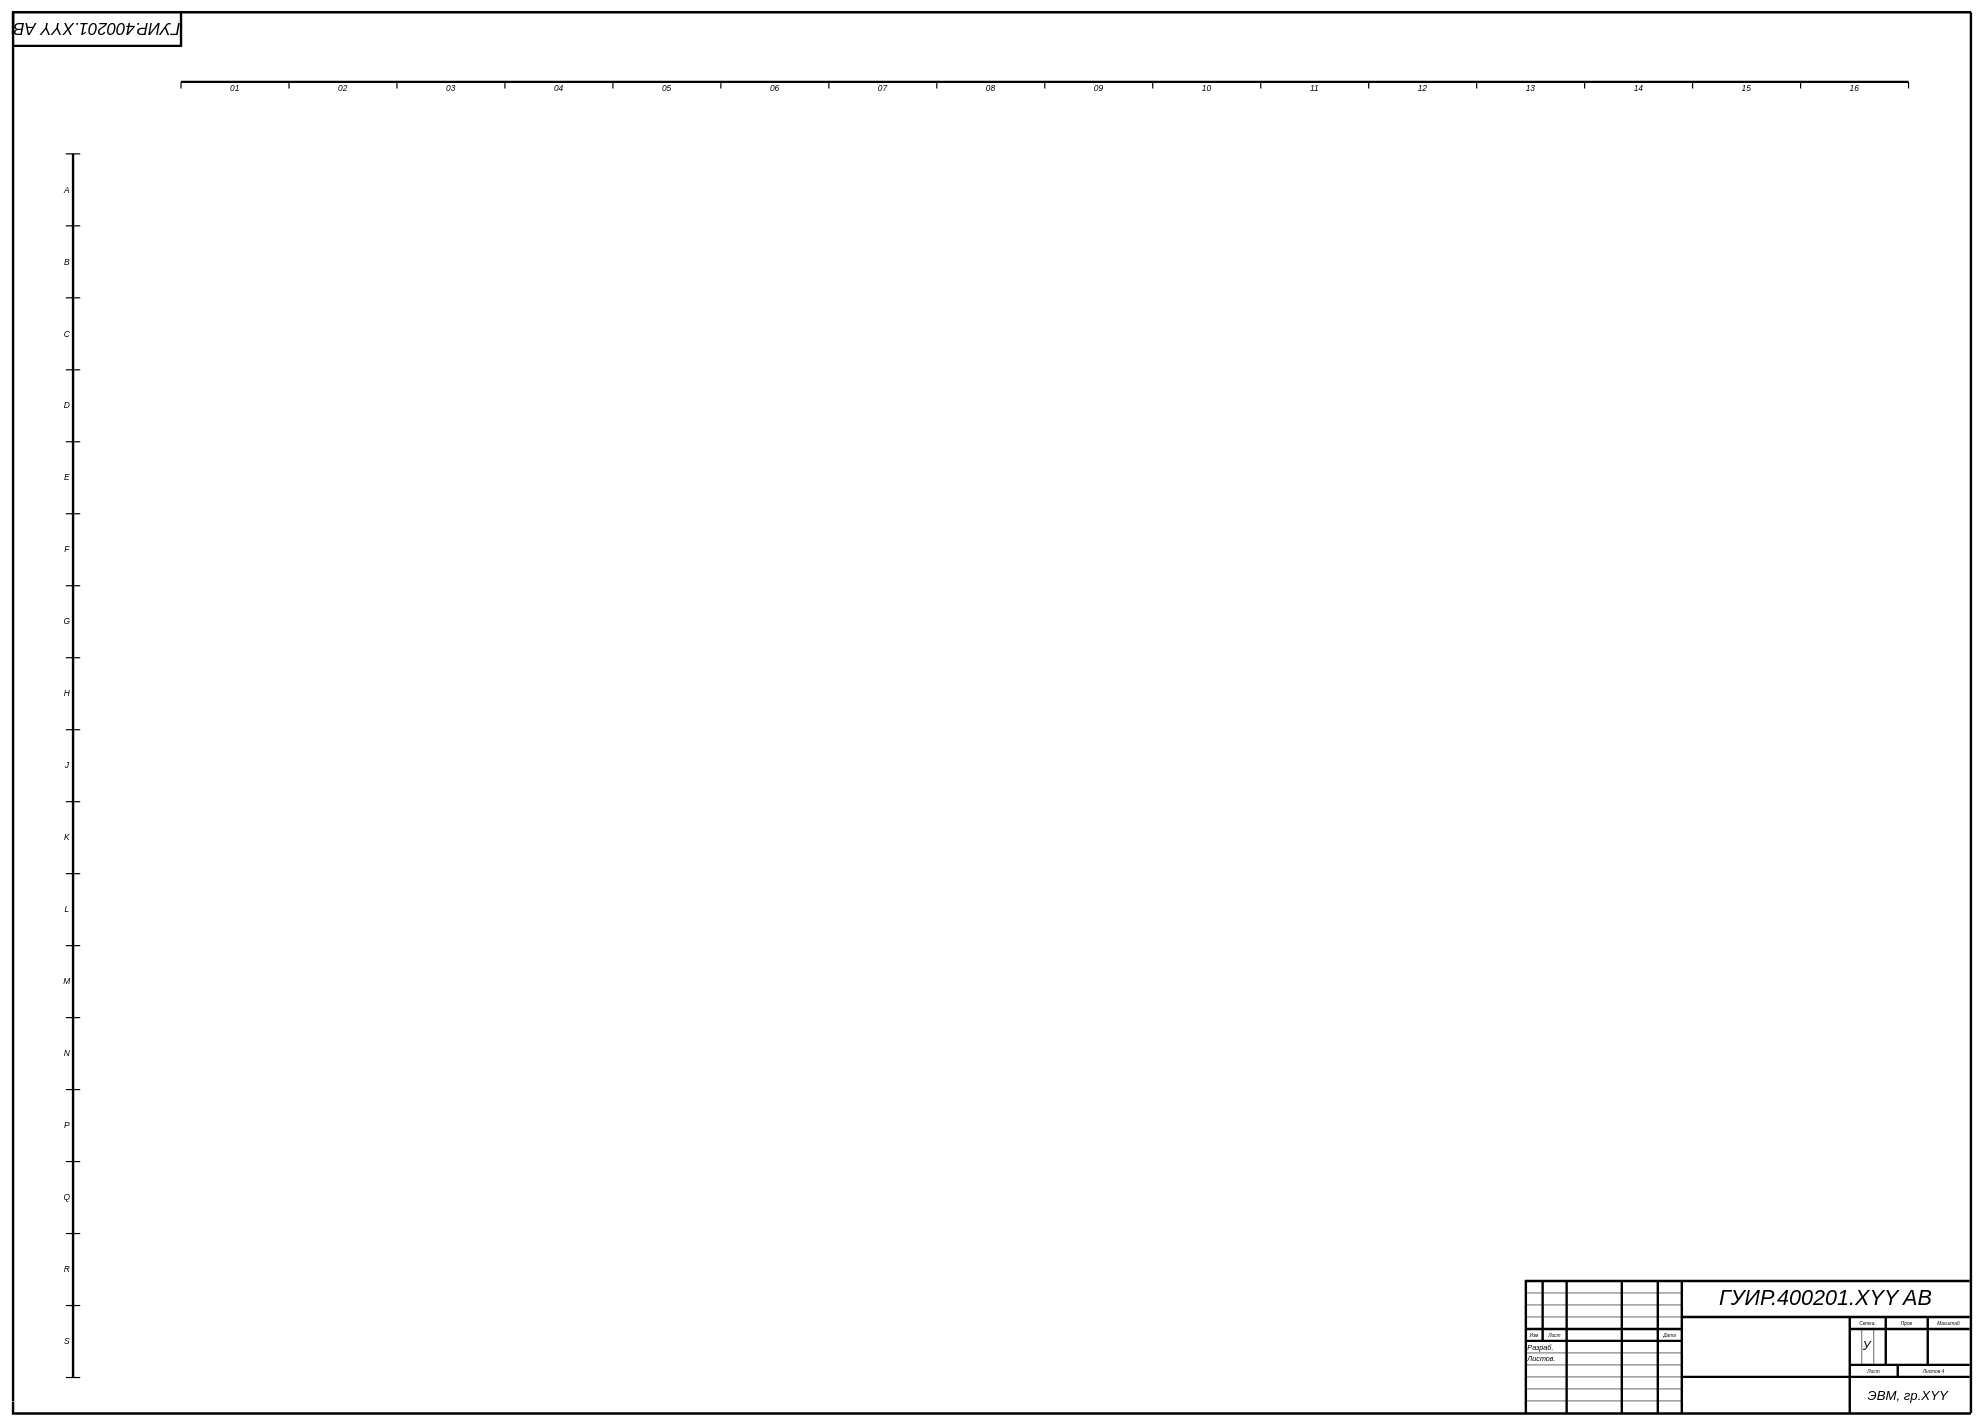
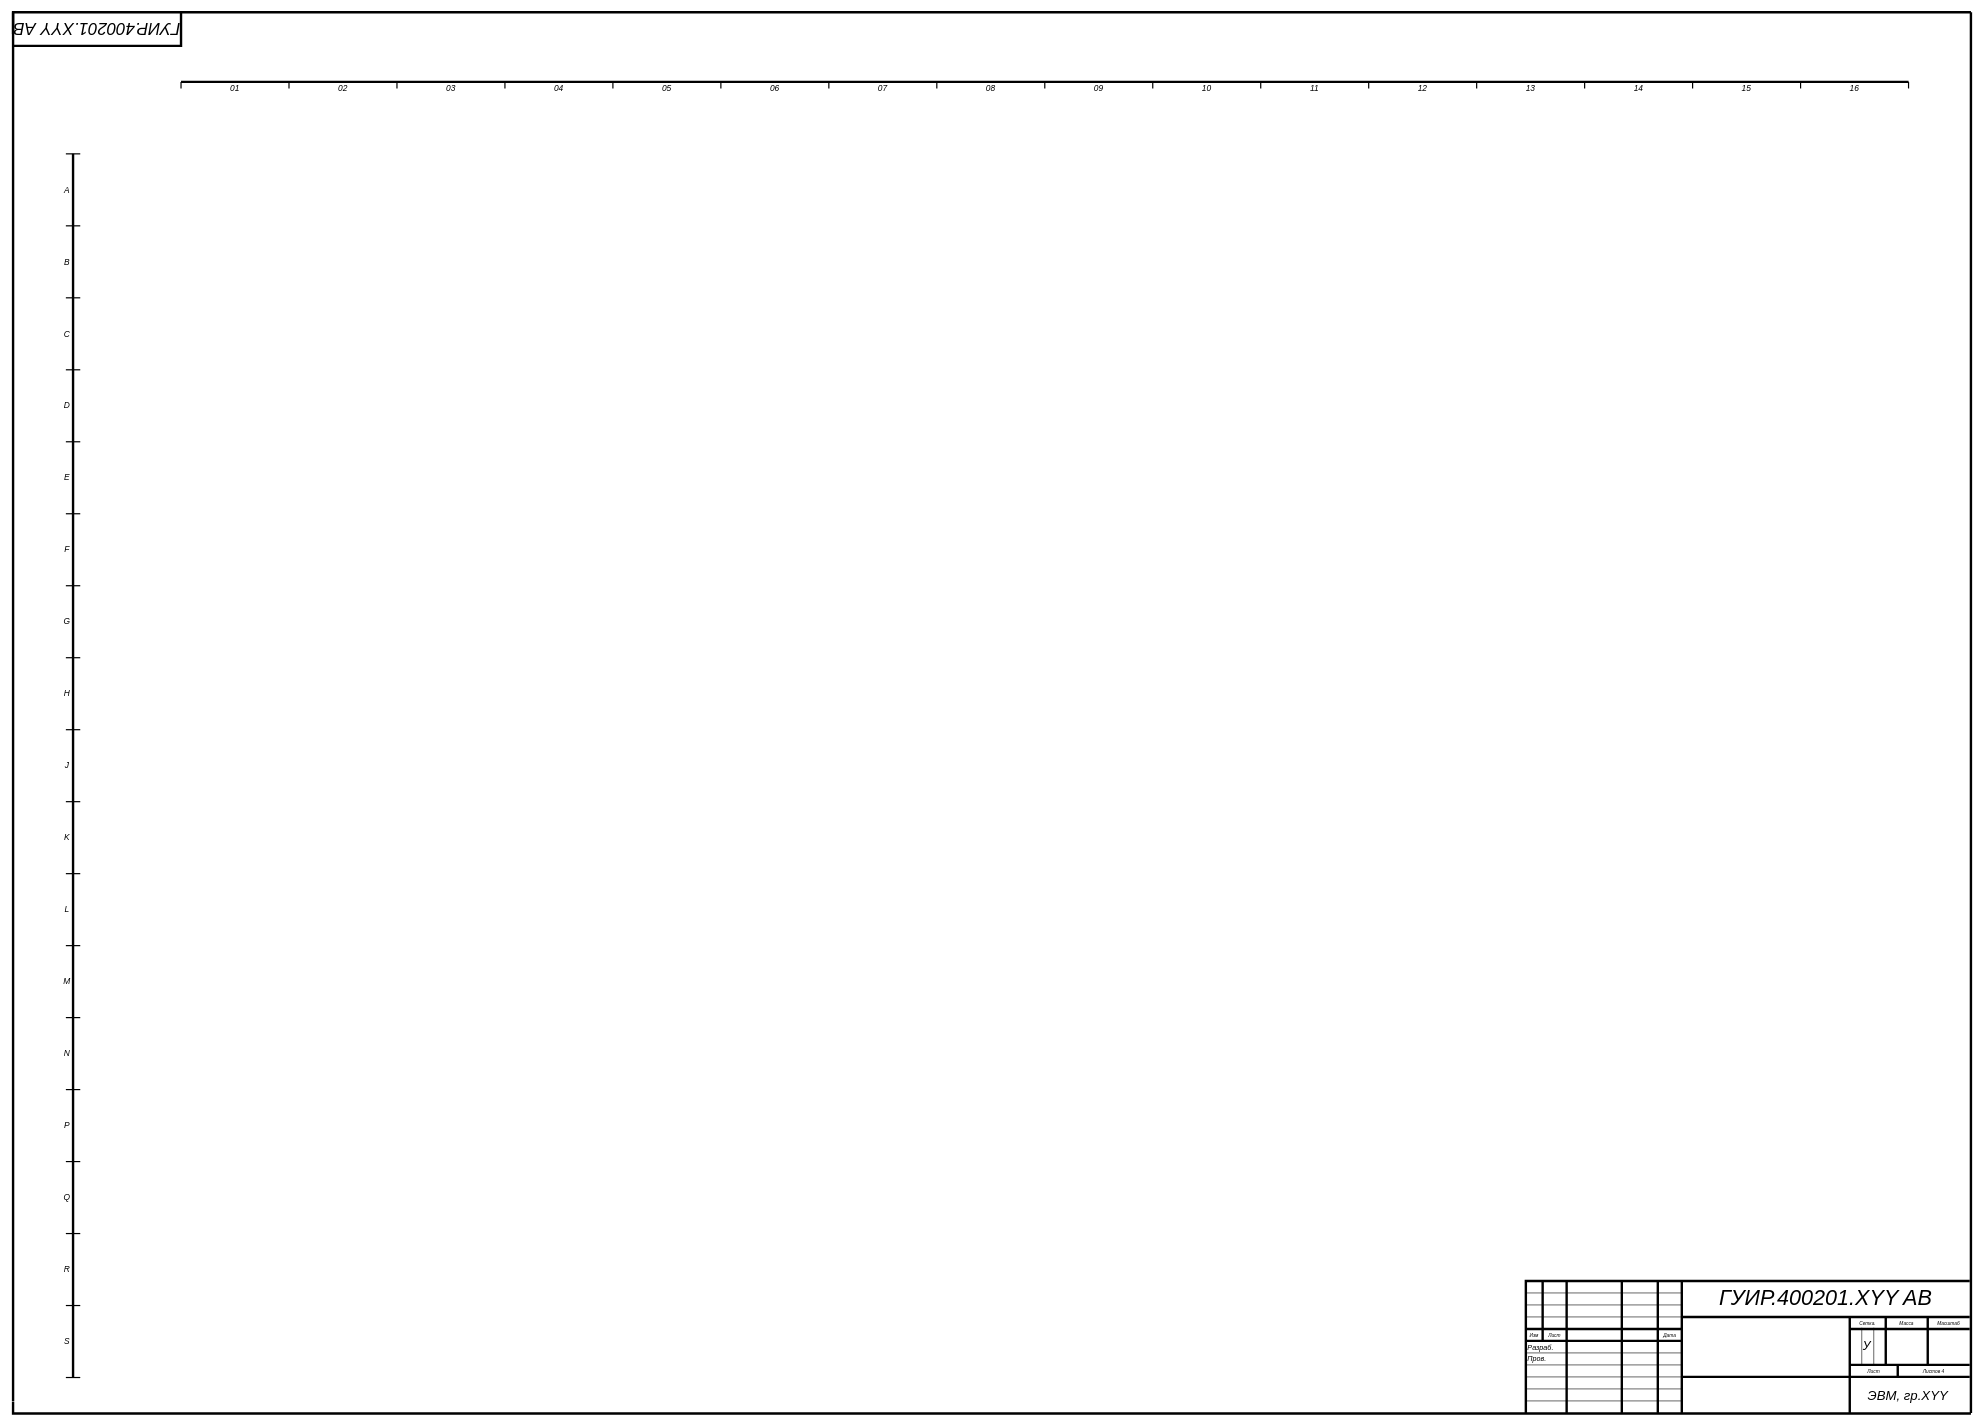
(1907, 1323) -> (1907, 1323)
(1541, 1359) -> (1537, 1359)
